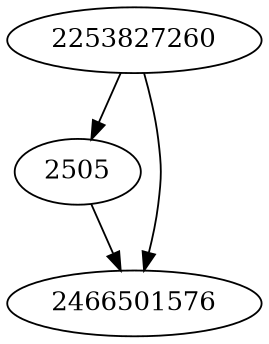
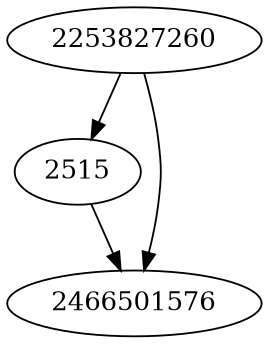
(78, 172) -> (78, 172)
